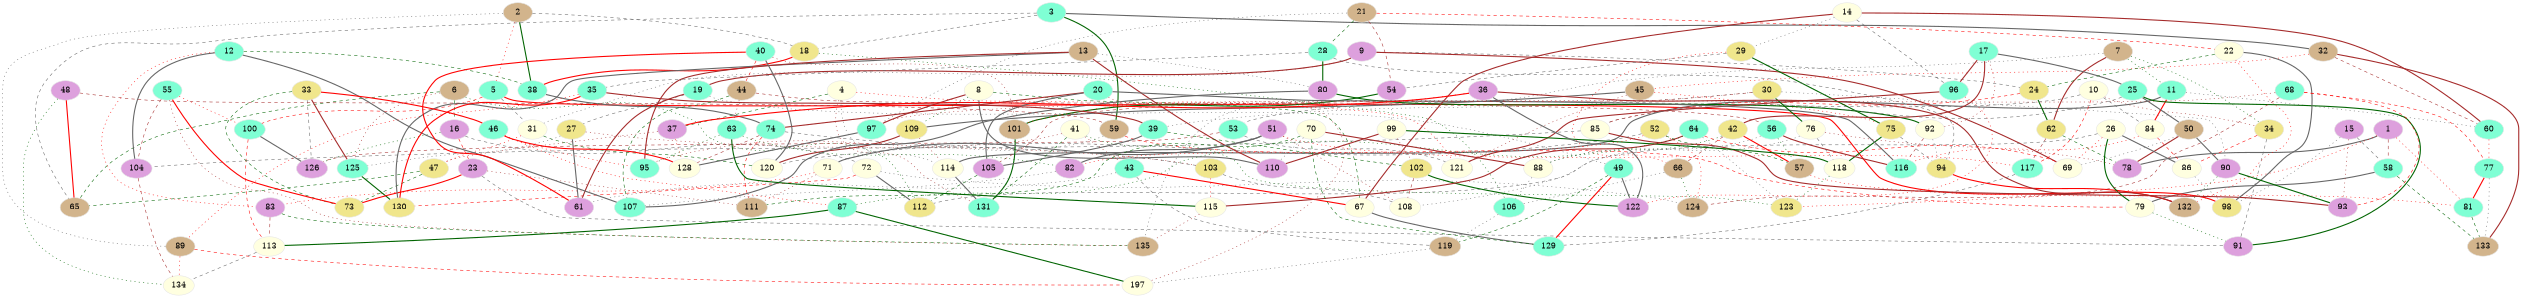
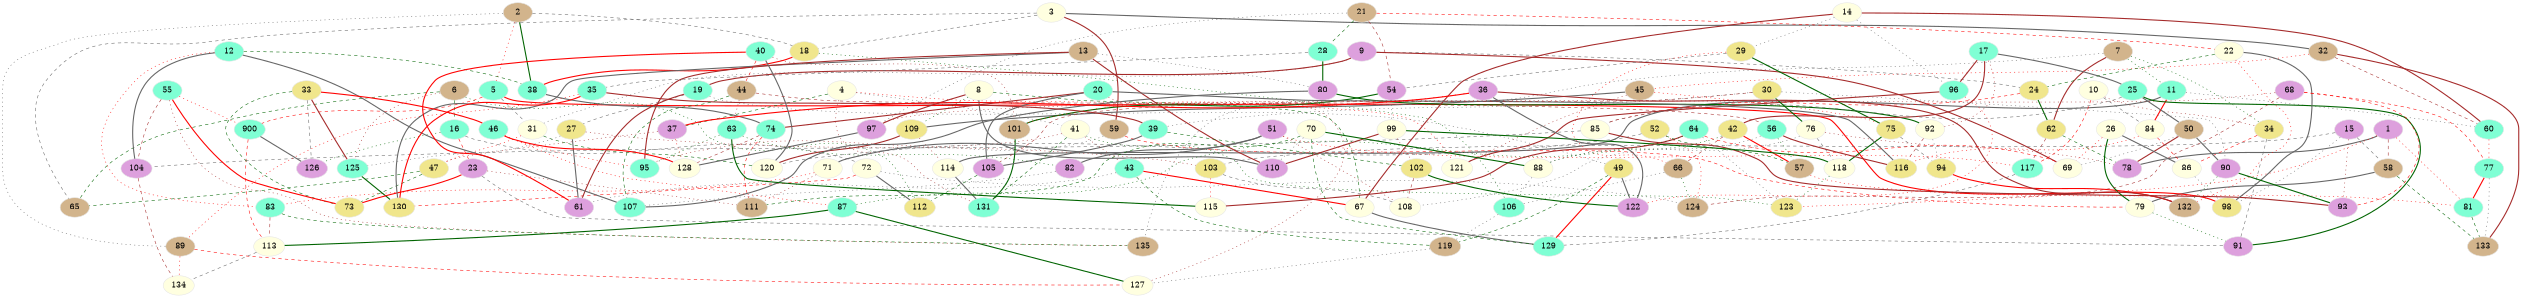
(1051, 12) -> (1051, 12)
(1109, 51) -> (1109, 51)
(1900, 51) -> (1900, 51)
(1631, 75) -> none
(66, 90) -> none
(2290, 90) -> (2290, 90)
(250, 129) -> (250, 129)
(454, 129) -> (454, 129)
(872, 129) -> (872, 129)
(1233, 129) -> none
(990, 148) -> (1835, 146)
(1425, 149) -> (1425, 149)
(872, 152) -> (959, 107)
(1363, 153) -> none
(1618, 168) -> (1618, 168)
(1901, 168) -> (1901, 168)
(2388, 168) -> (2388, 168)
(1460, 190) -> none
(270, 207) -> (270, 207)
(1178, 226) -> none
(1291, 235) -> (1291, 235)
(1138, 285) -> (1138, 285)
